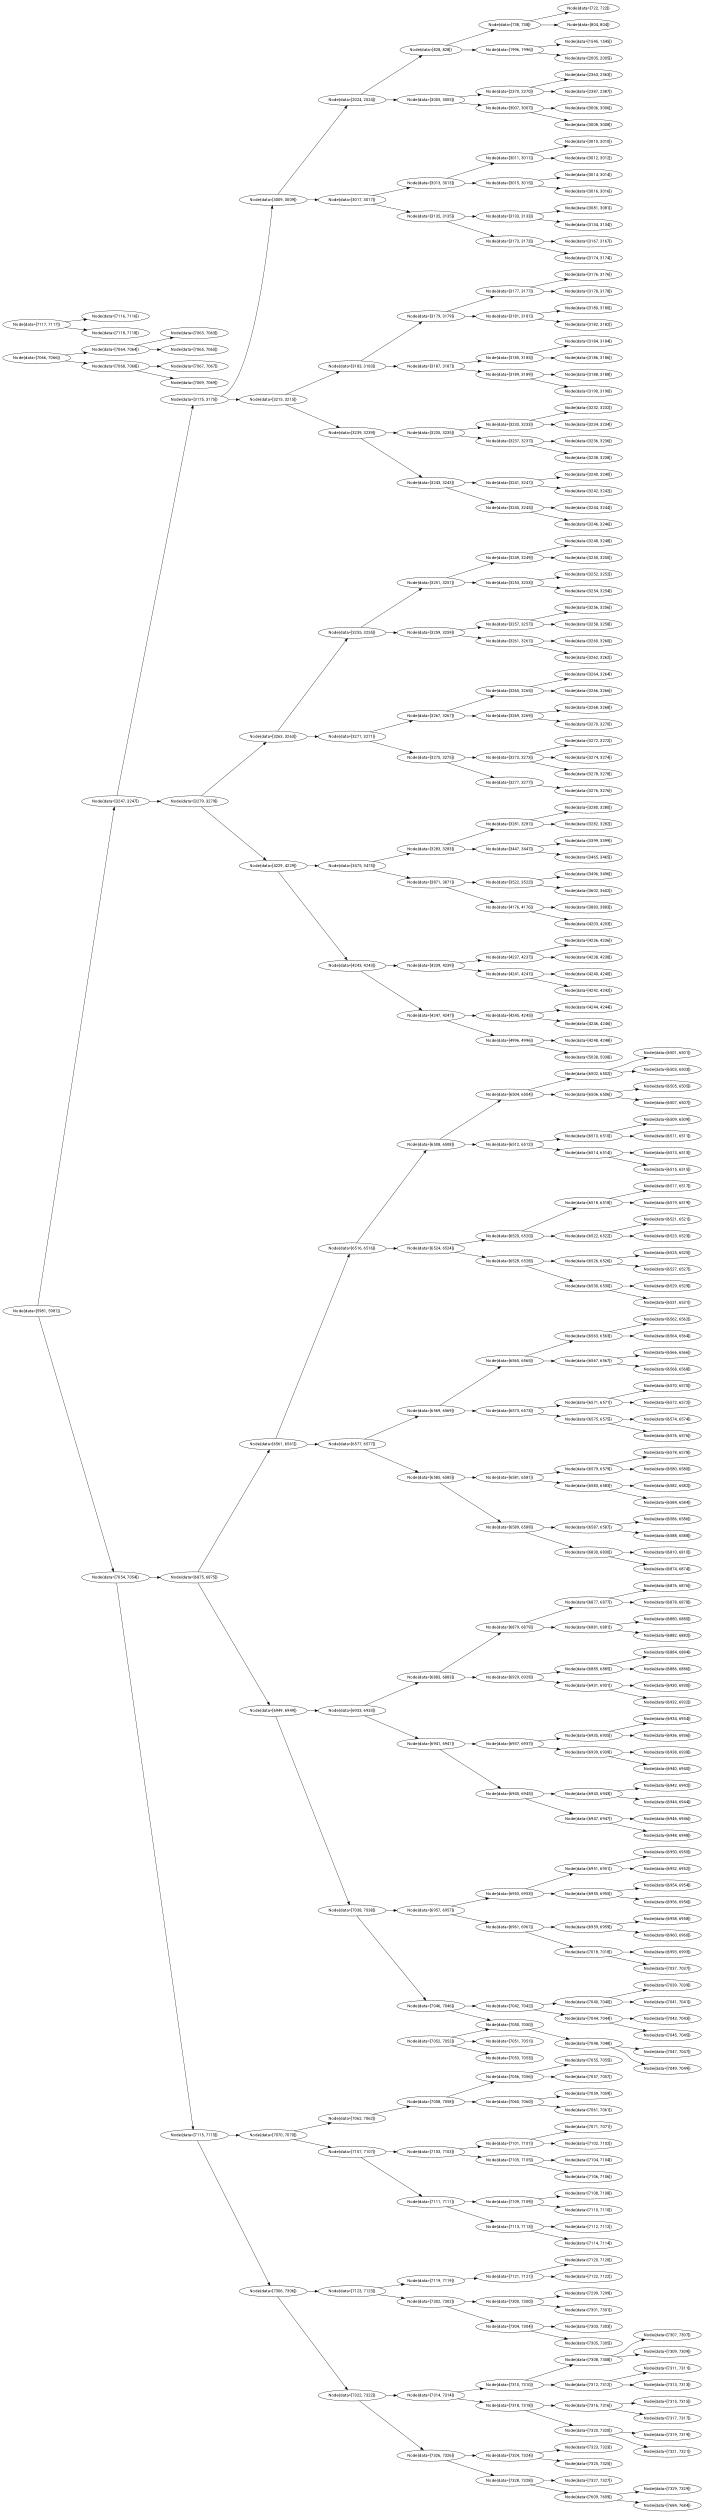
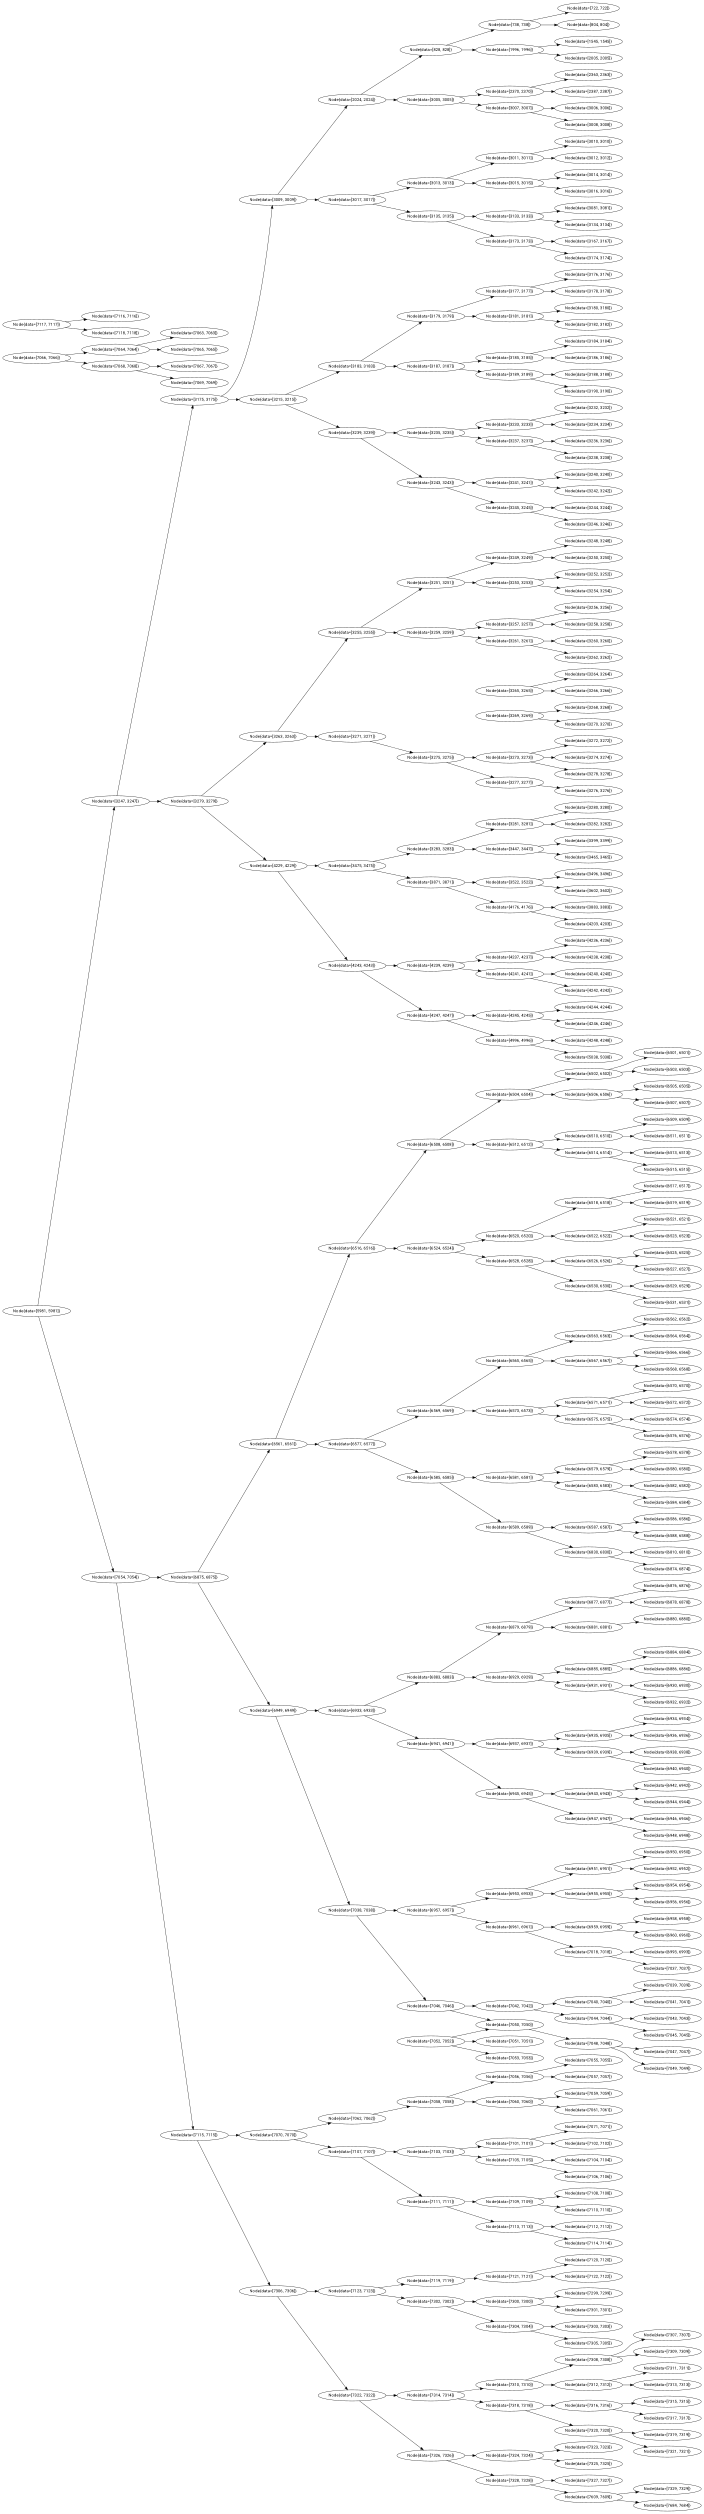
(431, 716) -> none
(667, 1636) -> none
